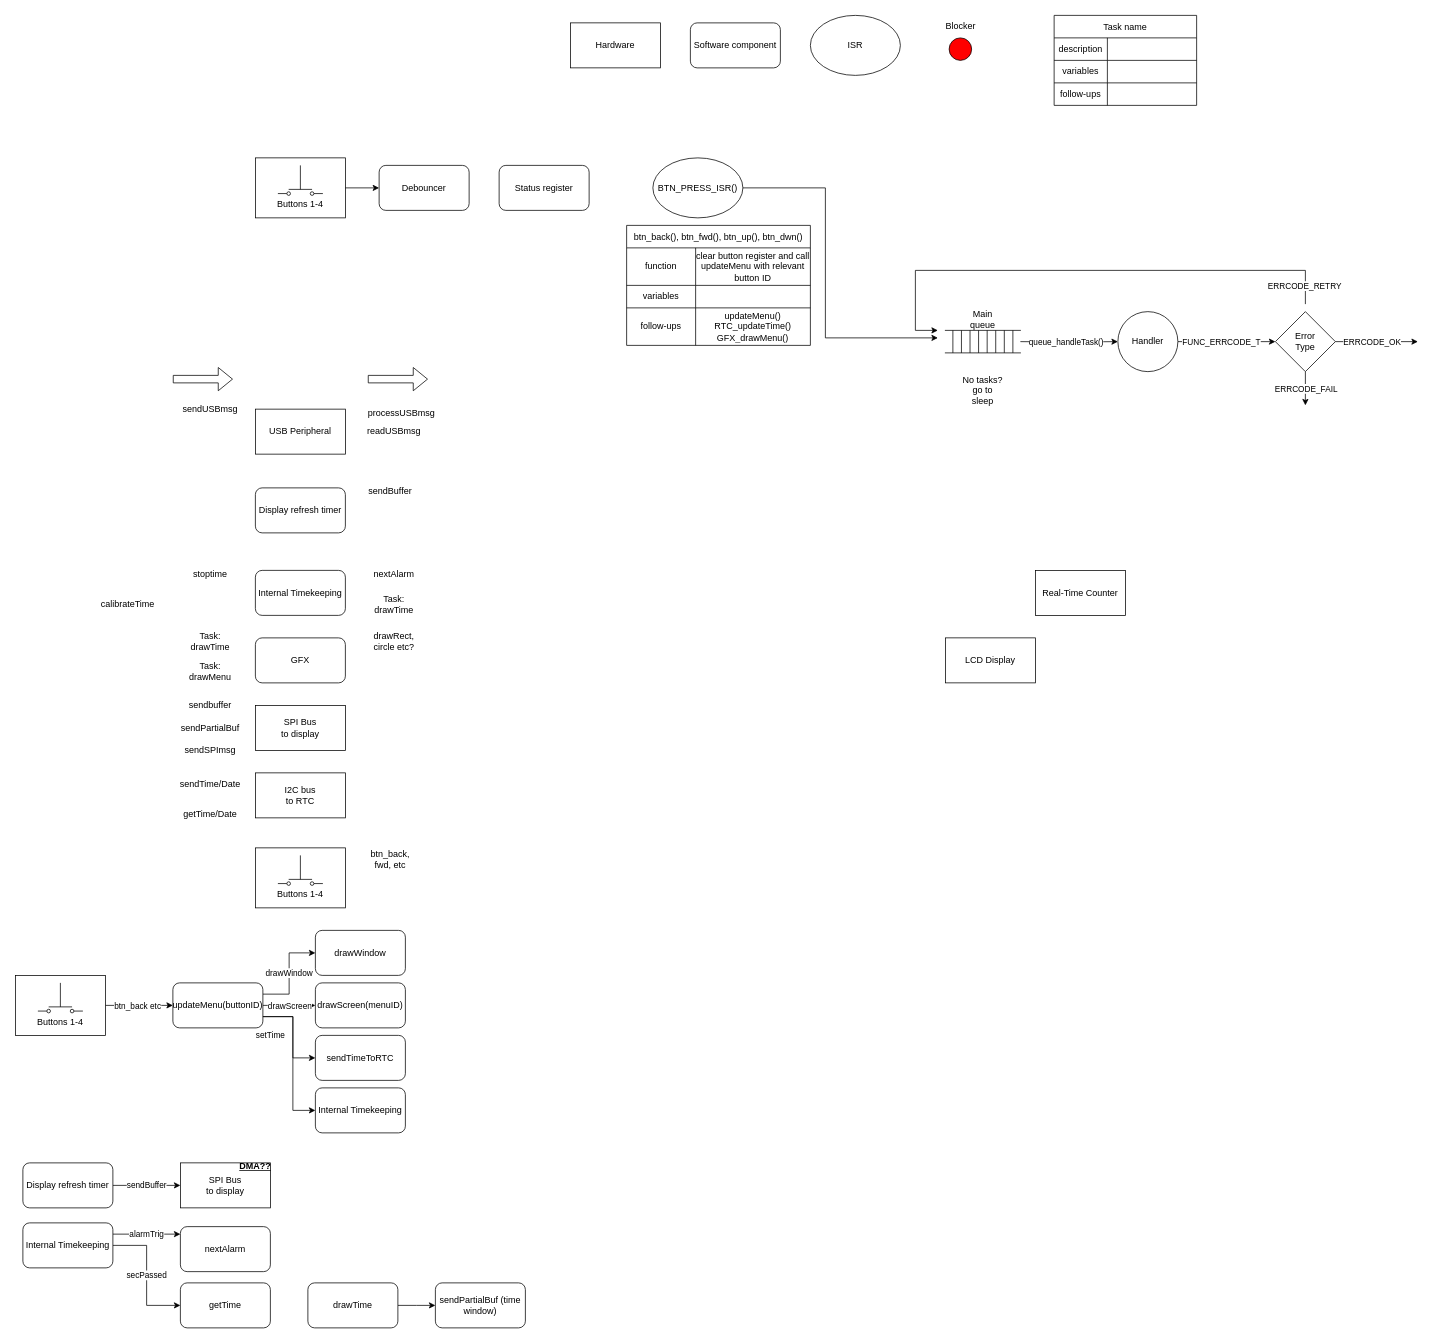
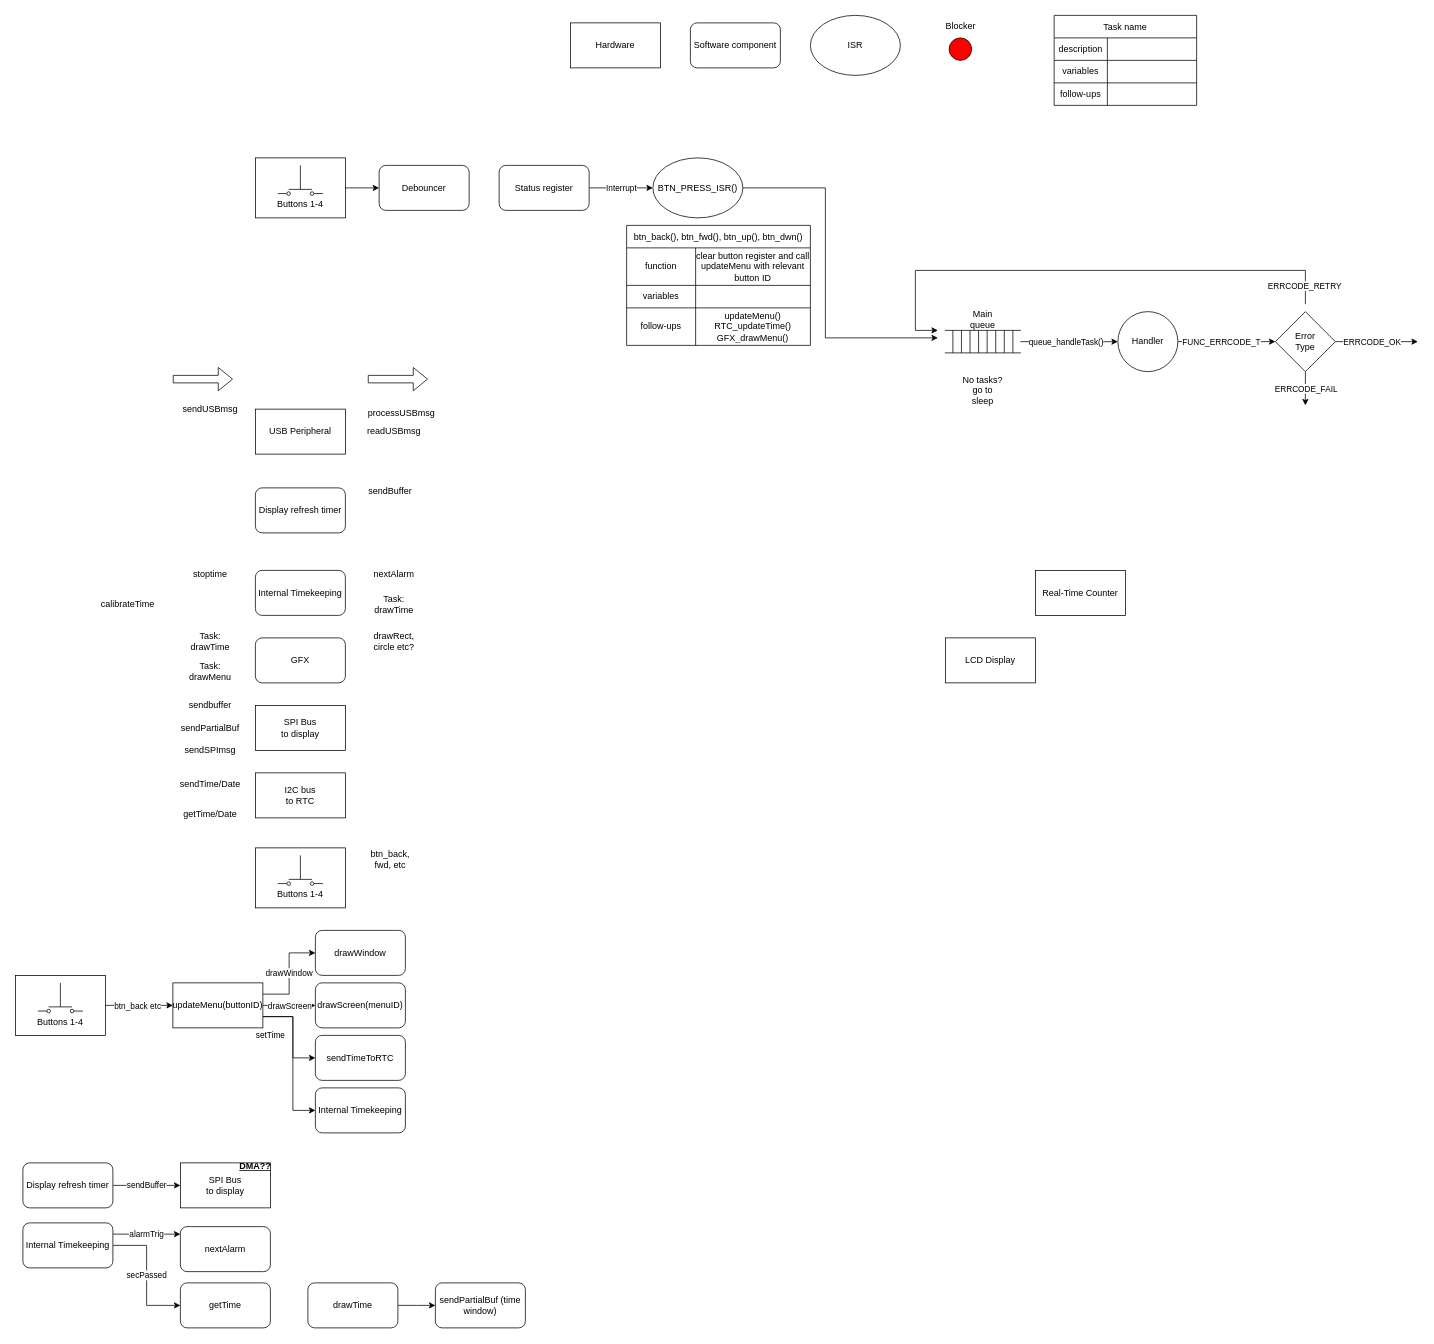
none -> (621, 188)
(218, 1005) -> (218, 1005)
